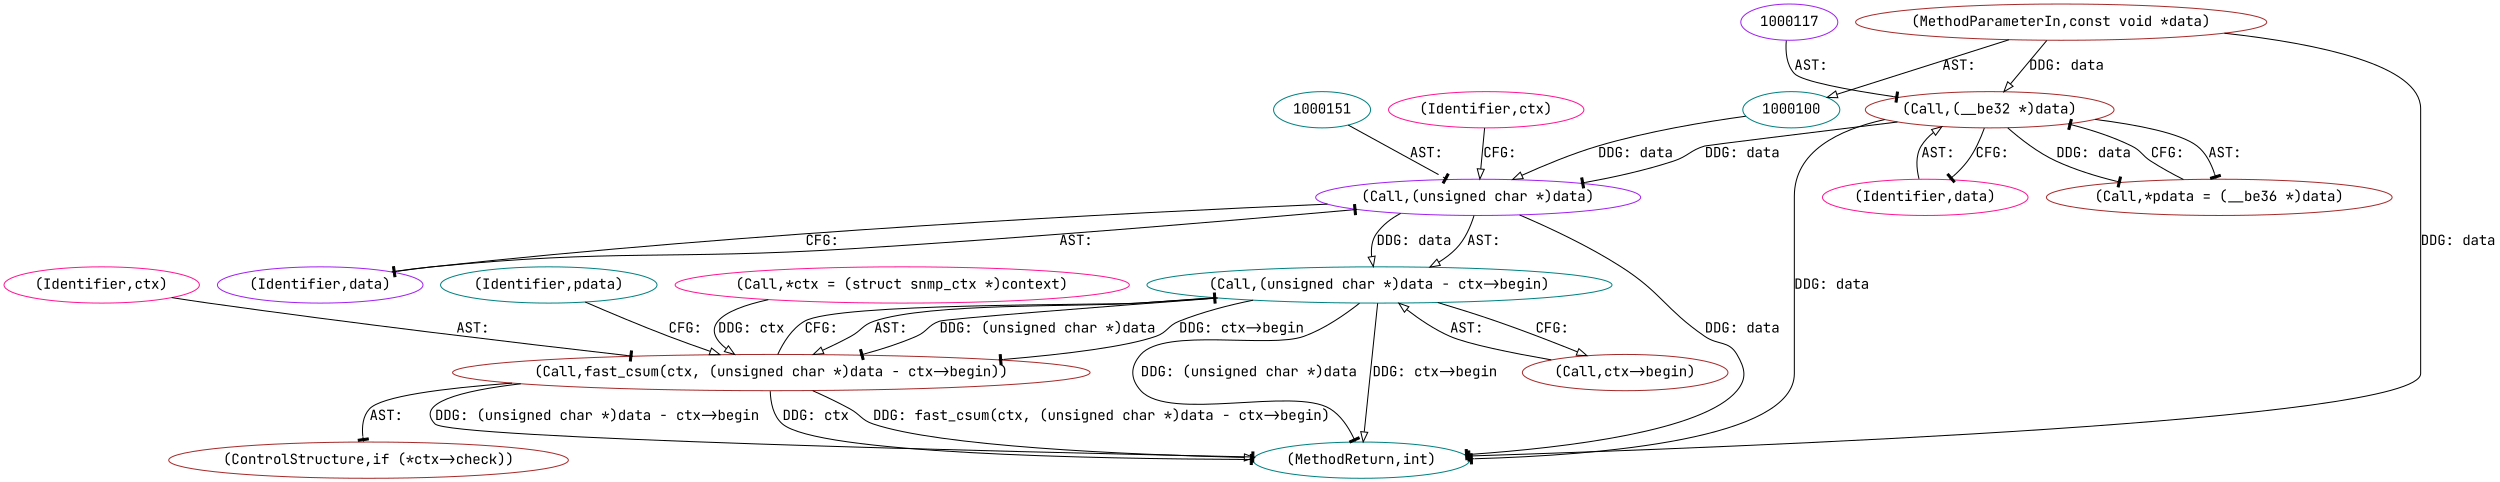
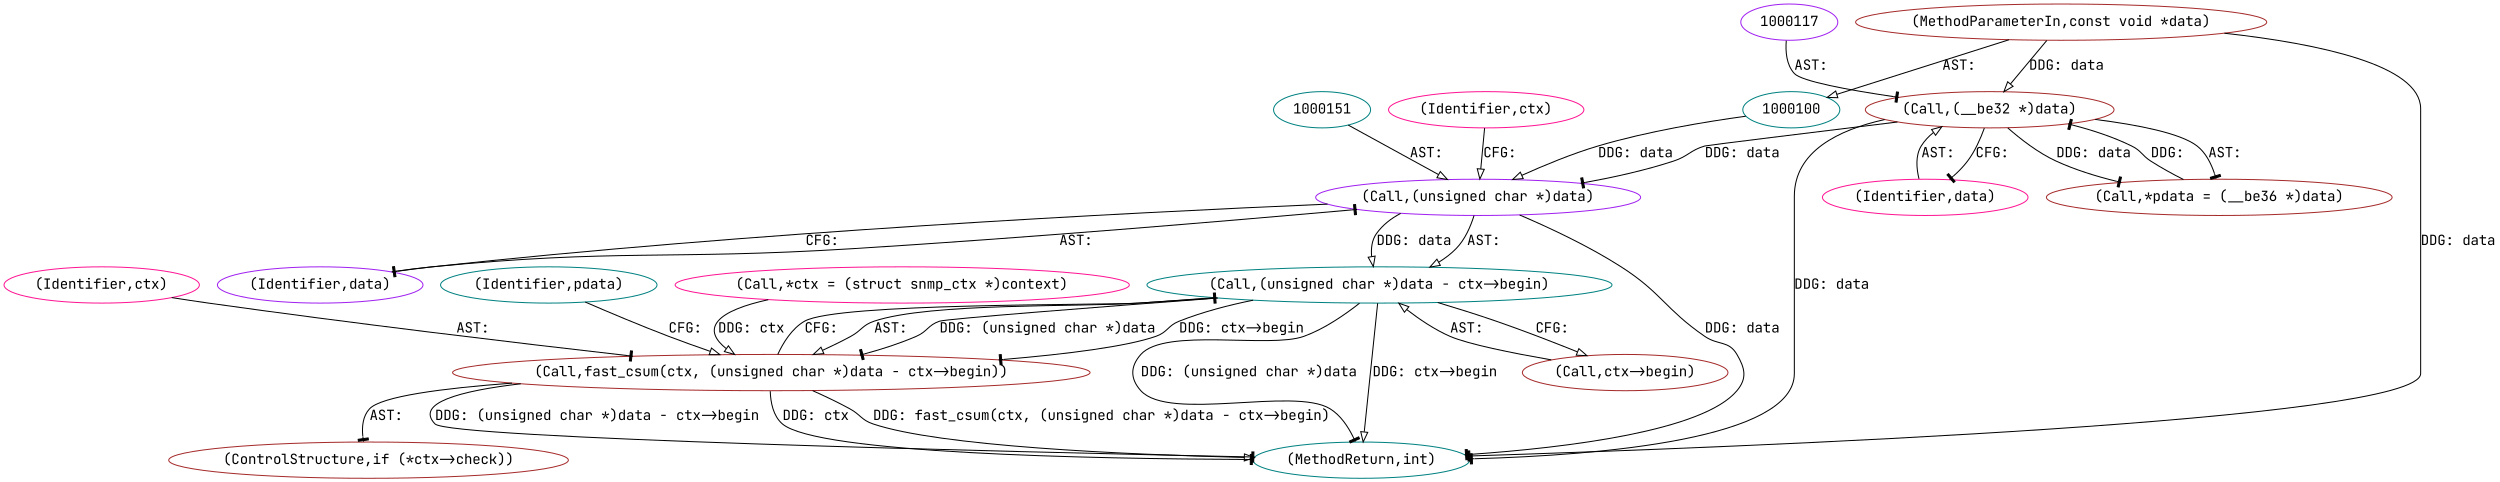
(1393, 150) -> (1393, 150)
(2172, 154) -> (2172, 154)
